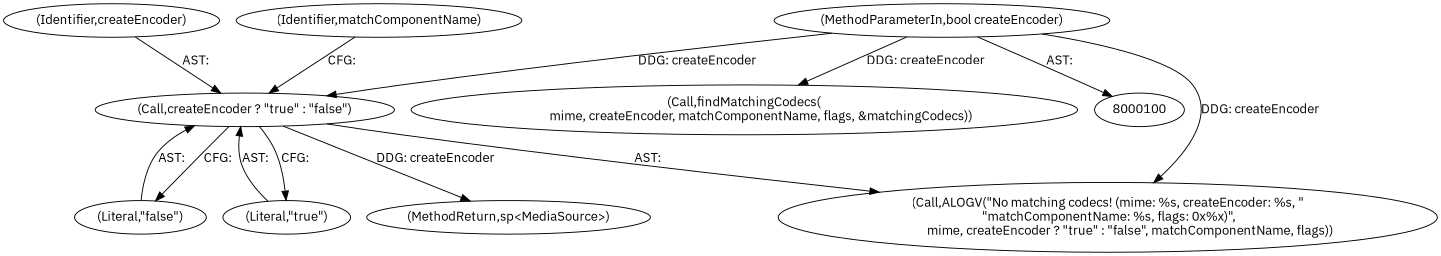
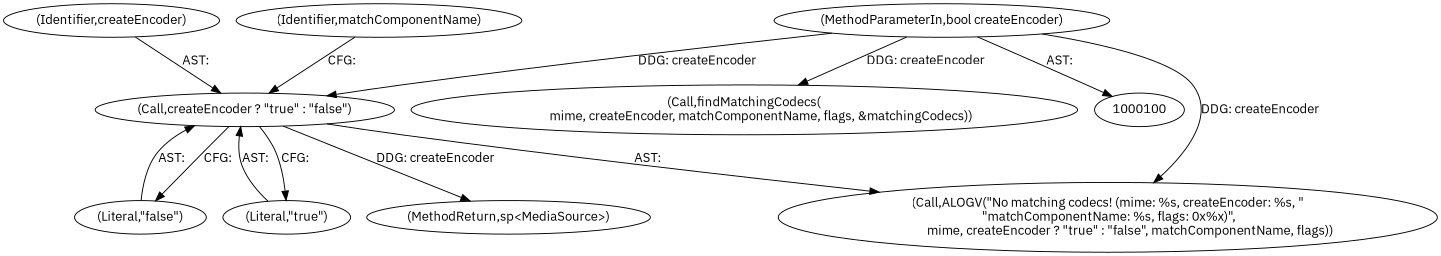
(1139, 110) -> (1139, 110)
